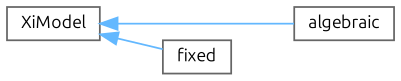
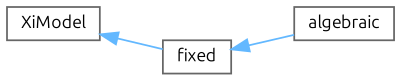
(206, 24) -> (271, 40)
